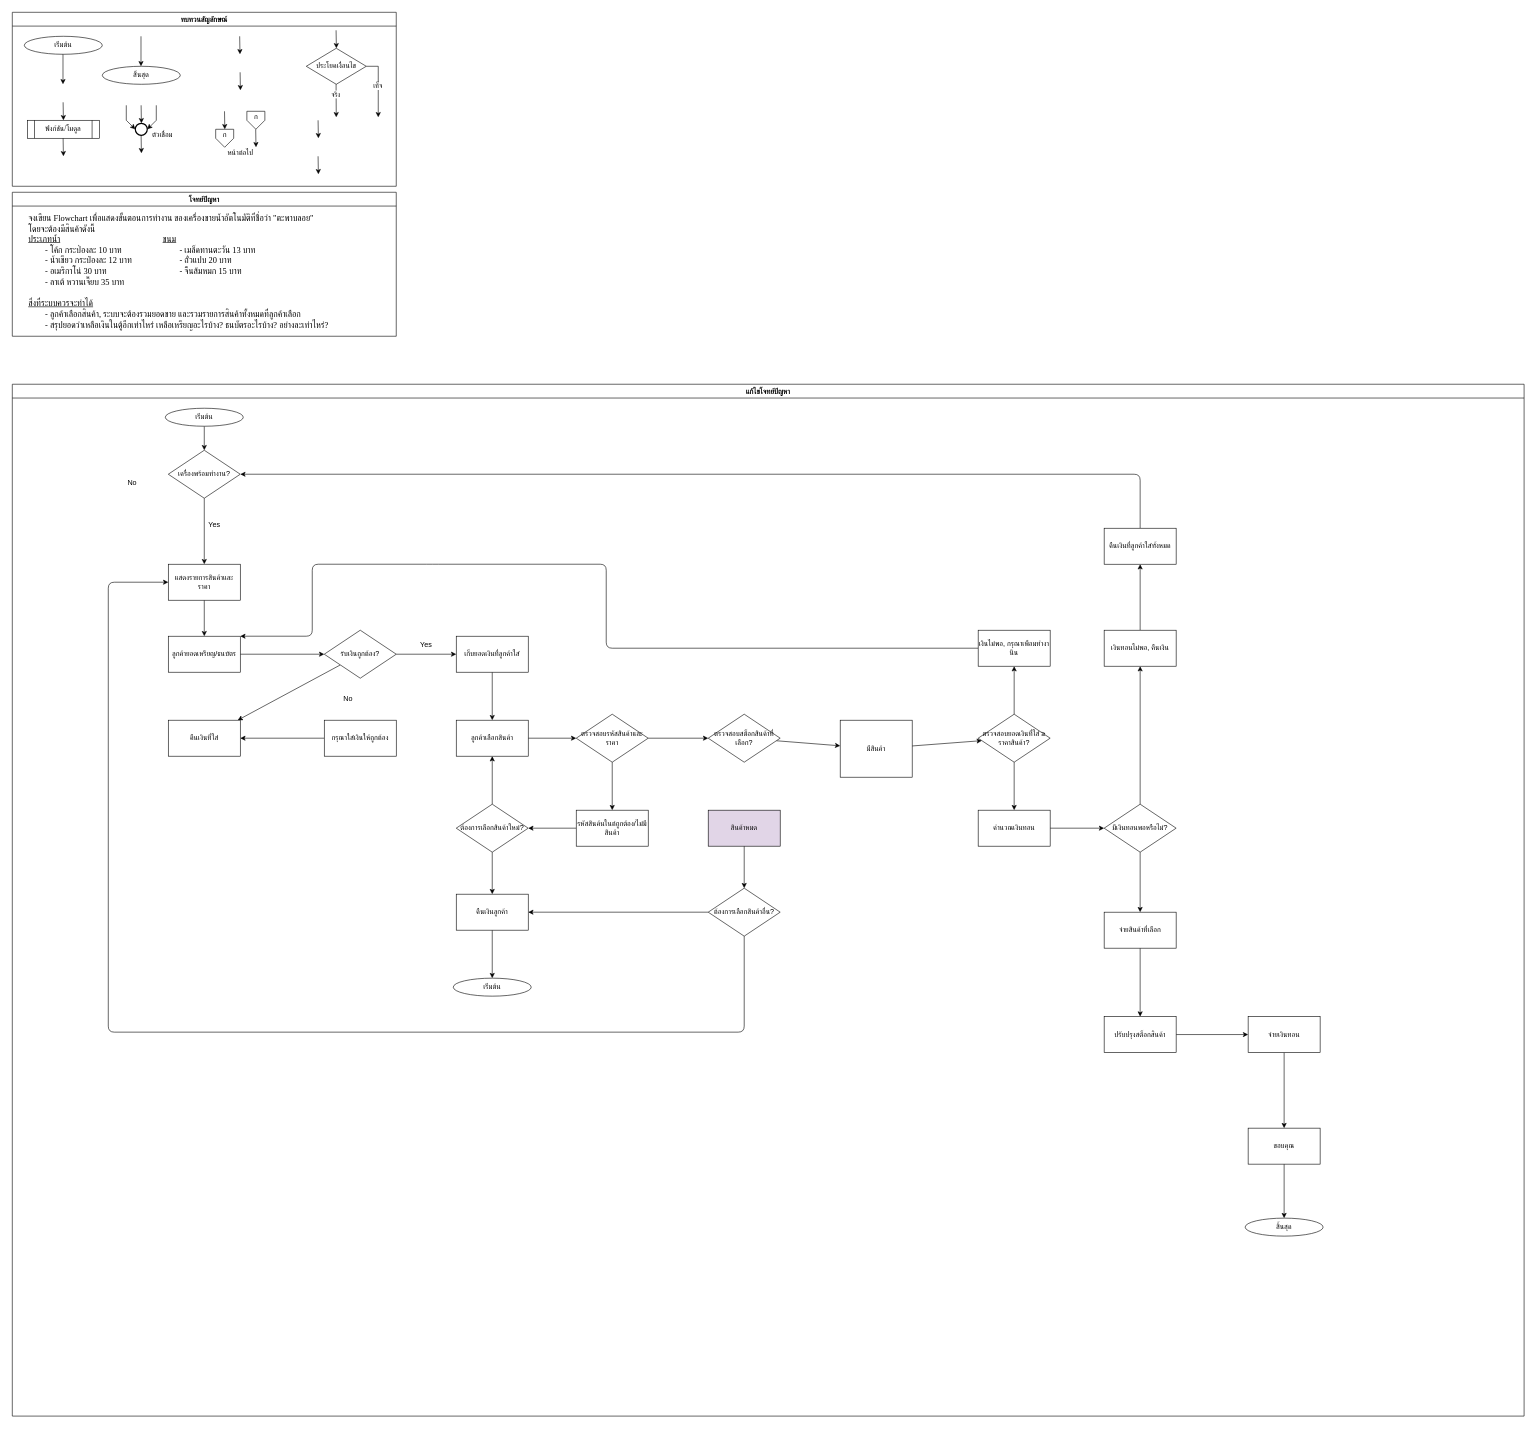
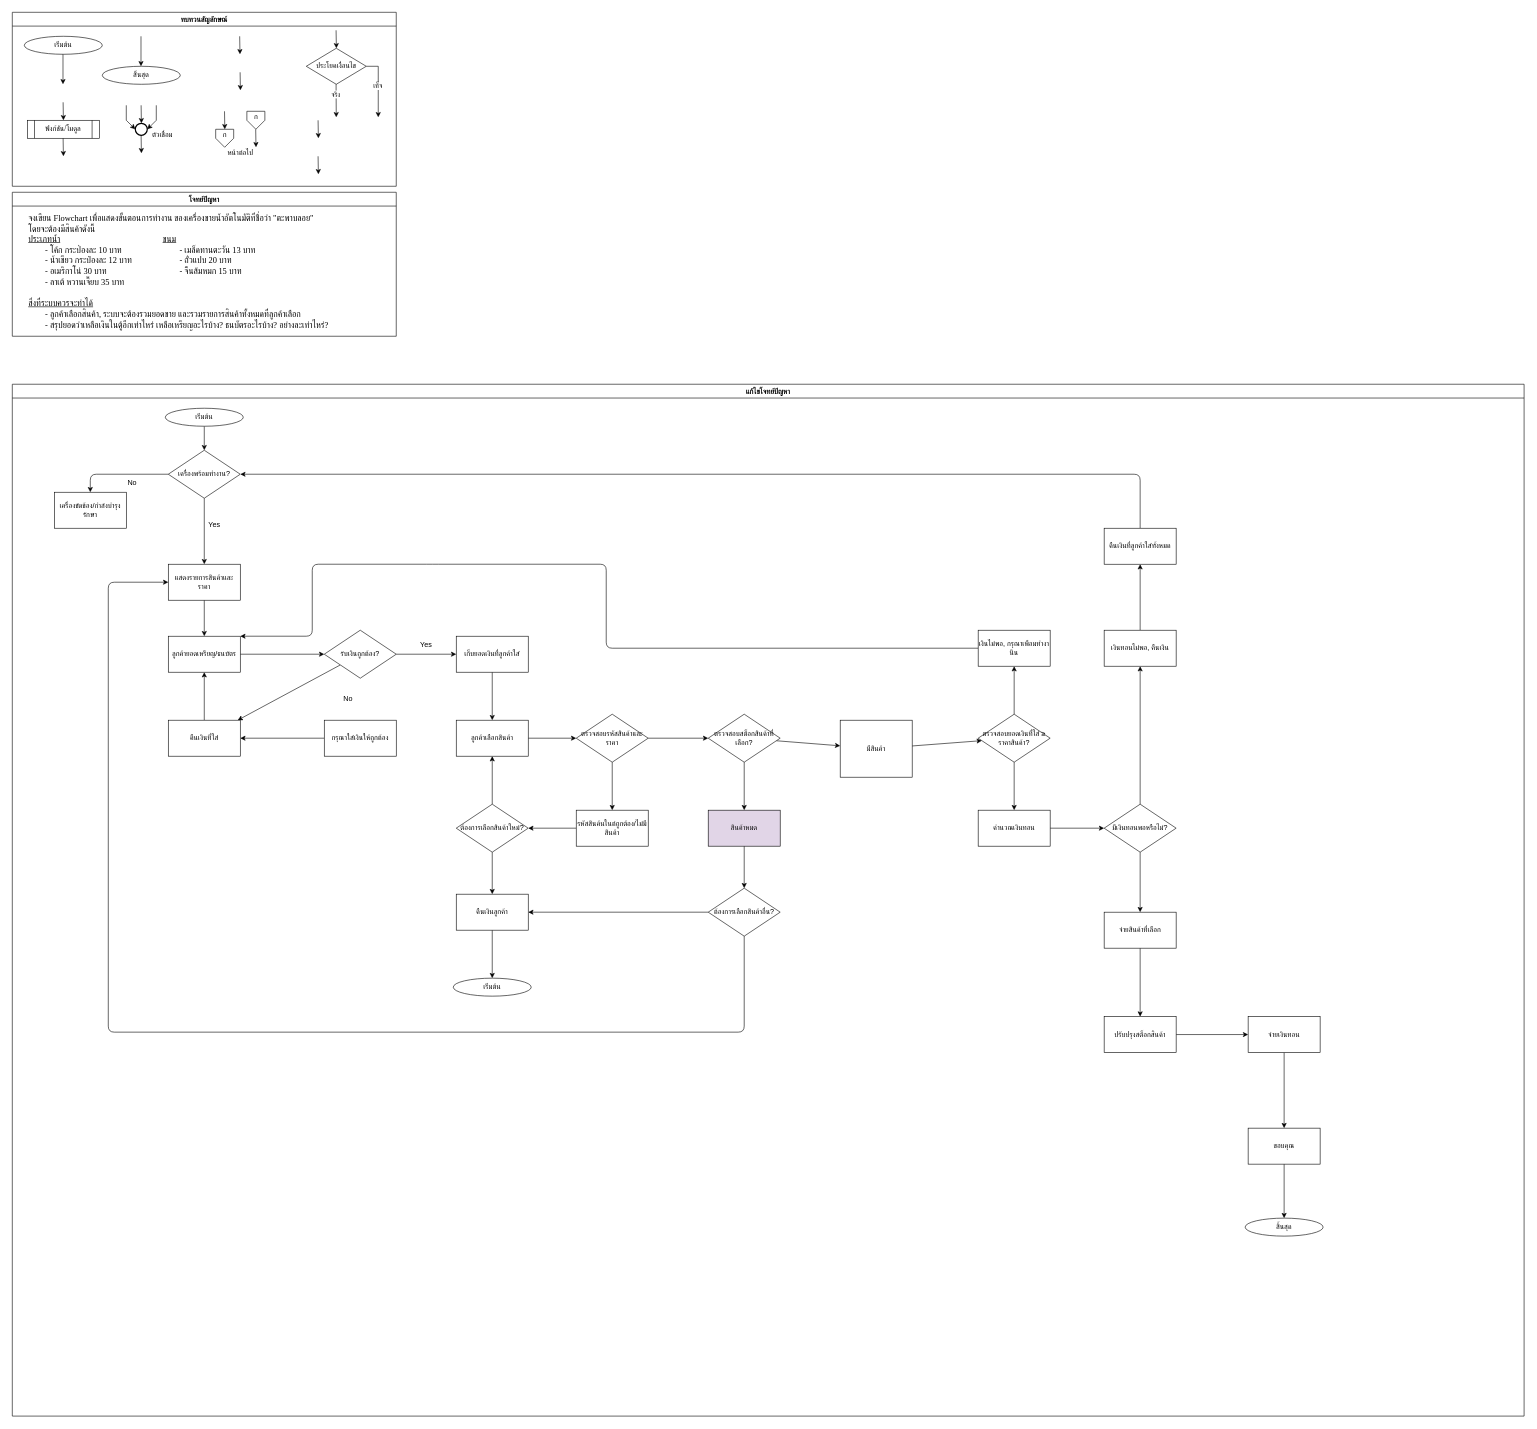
none -> (90, 479)
none -> (90, 510)
none -> (204, 677)
none -> (744, 804)
